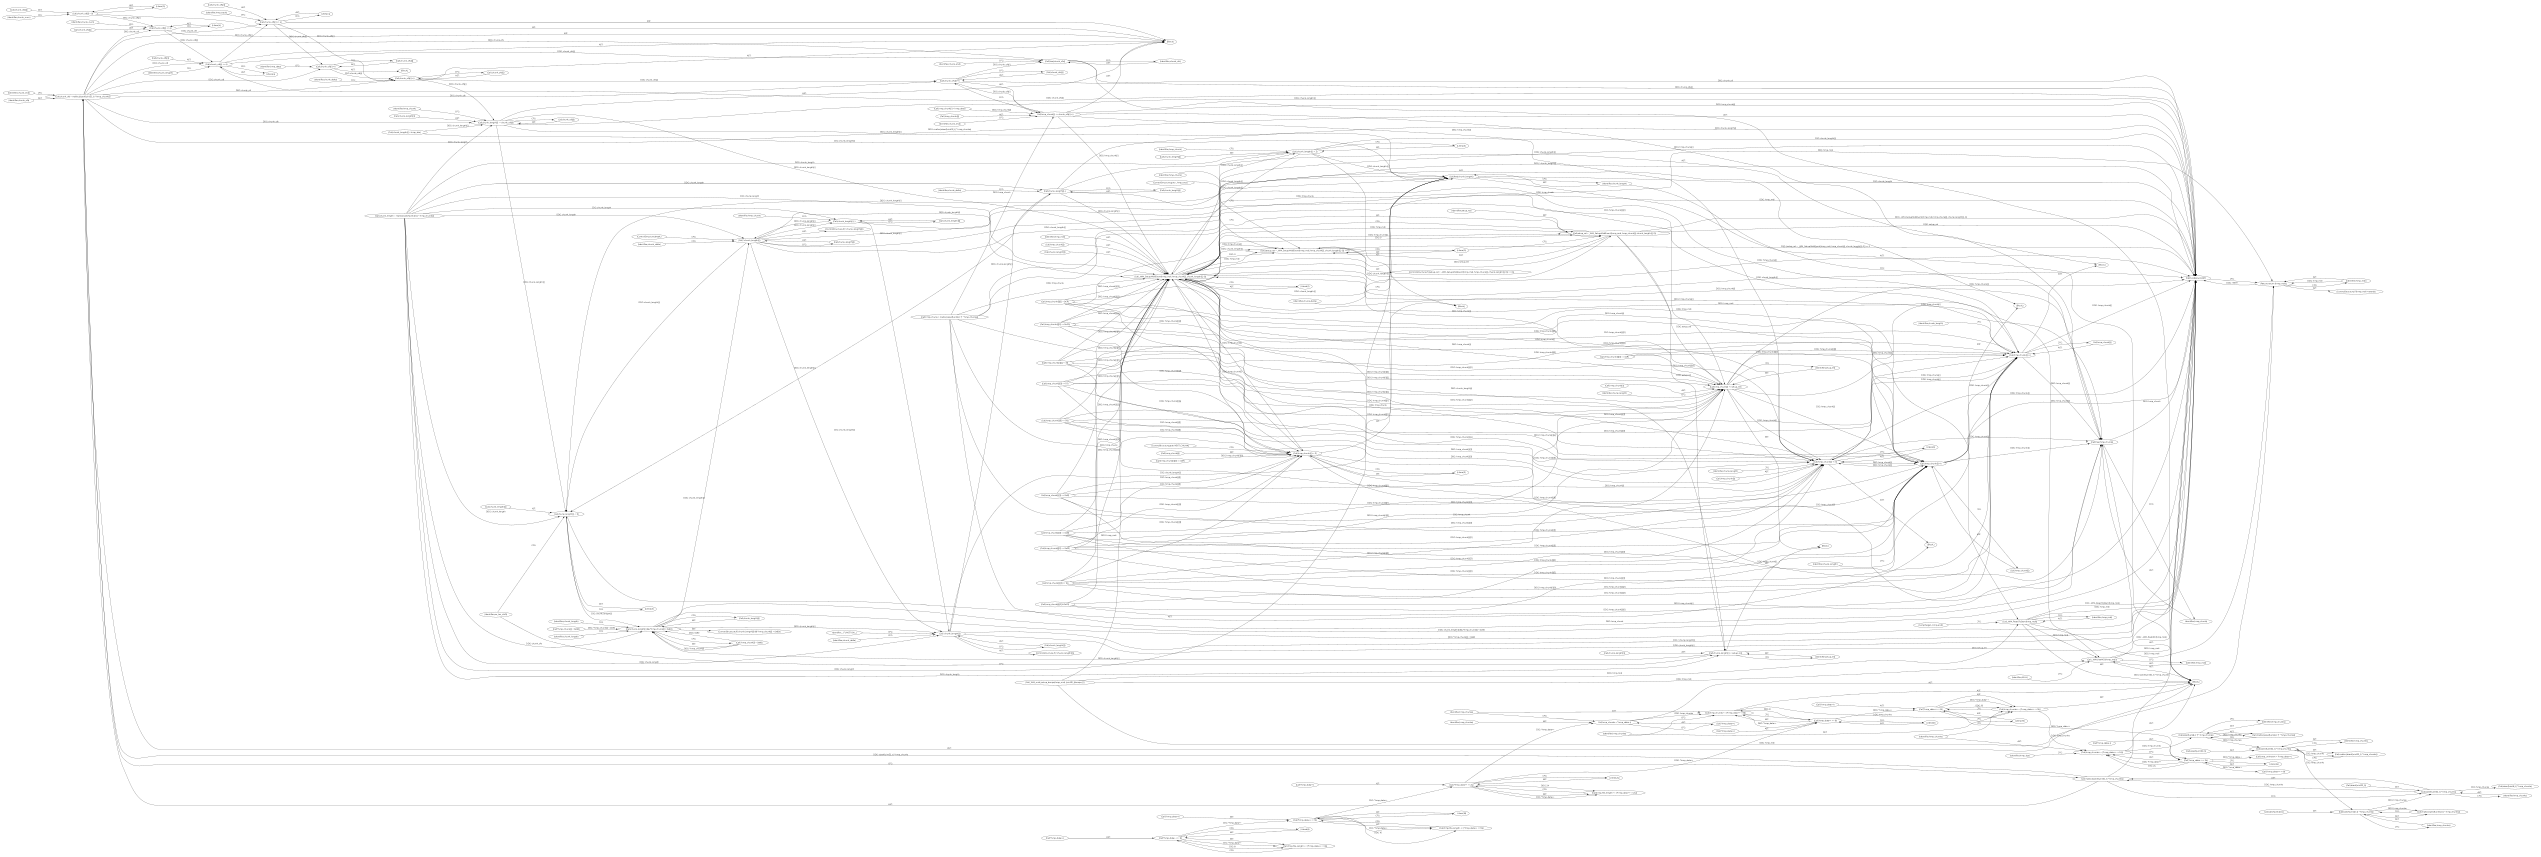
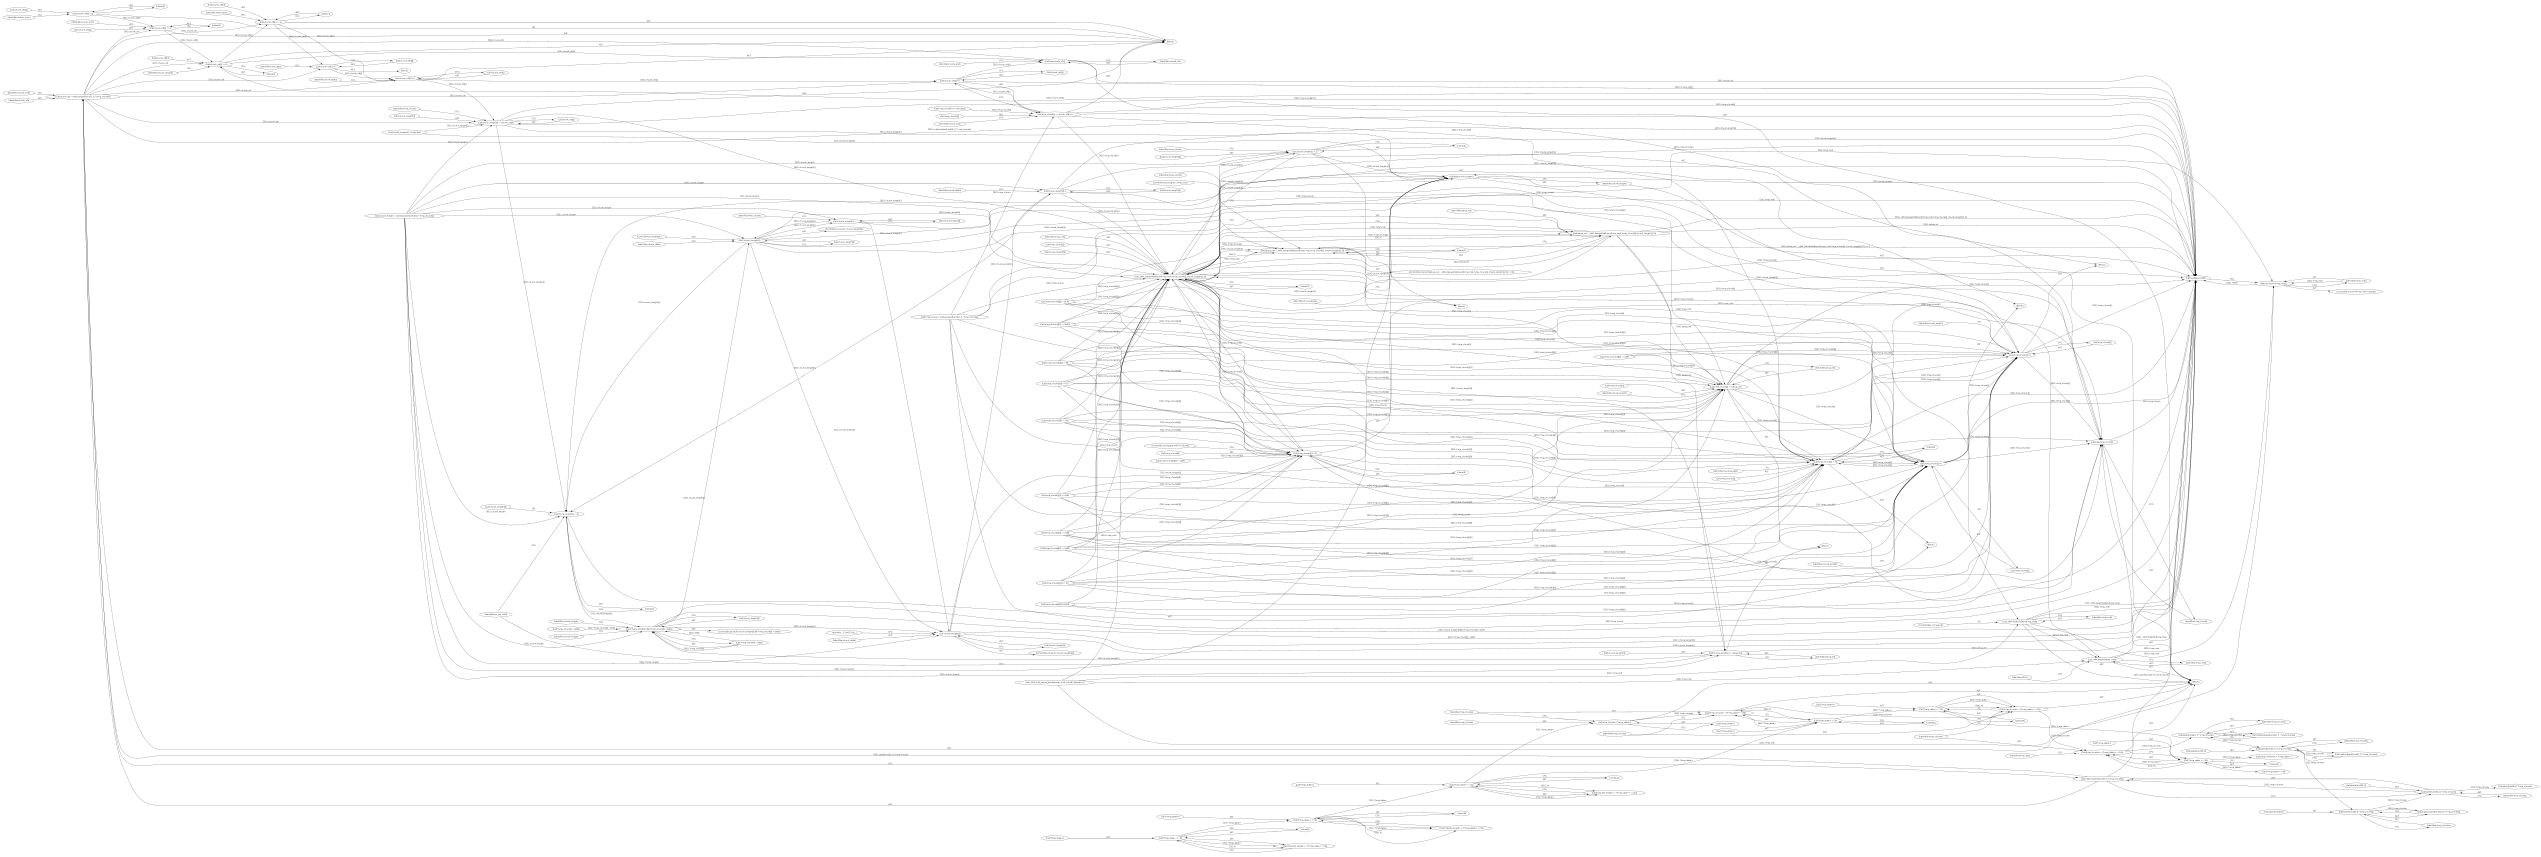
(534, 644) -> (534, 644)
(2102, 660) -> (2102, 660)
